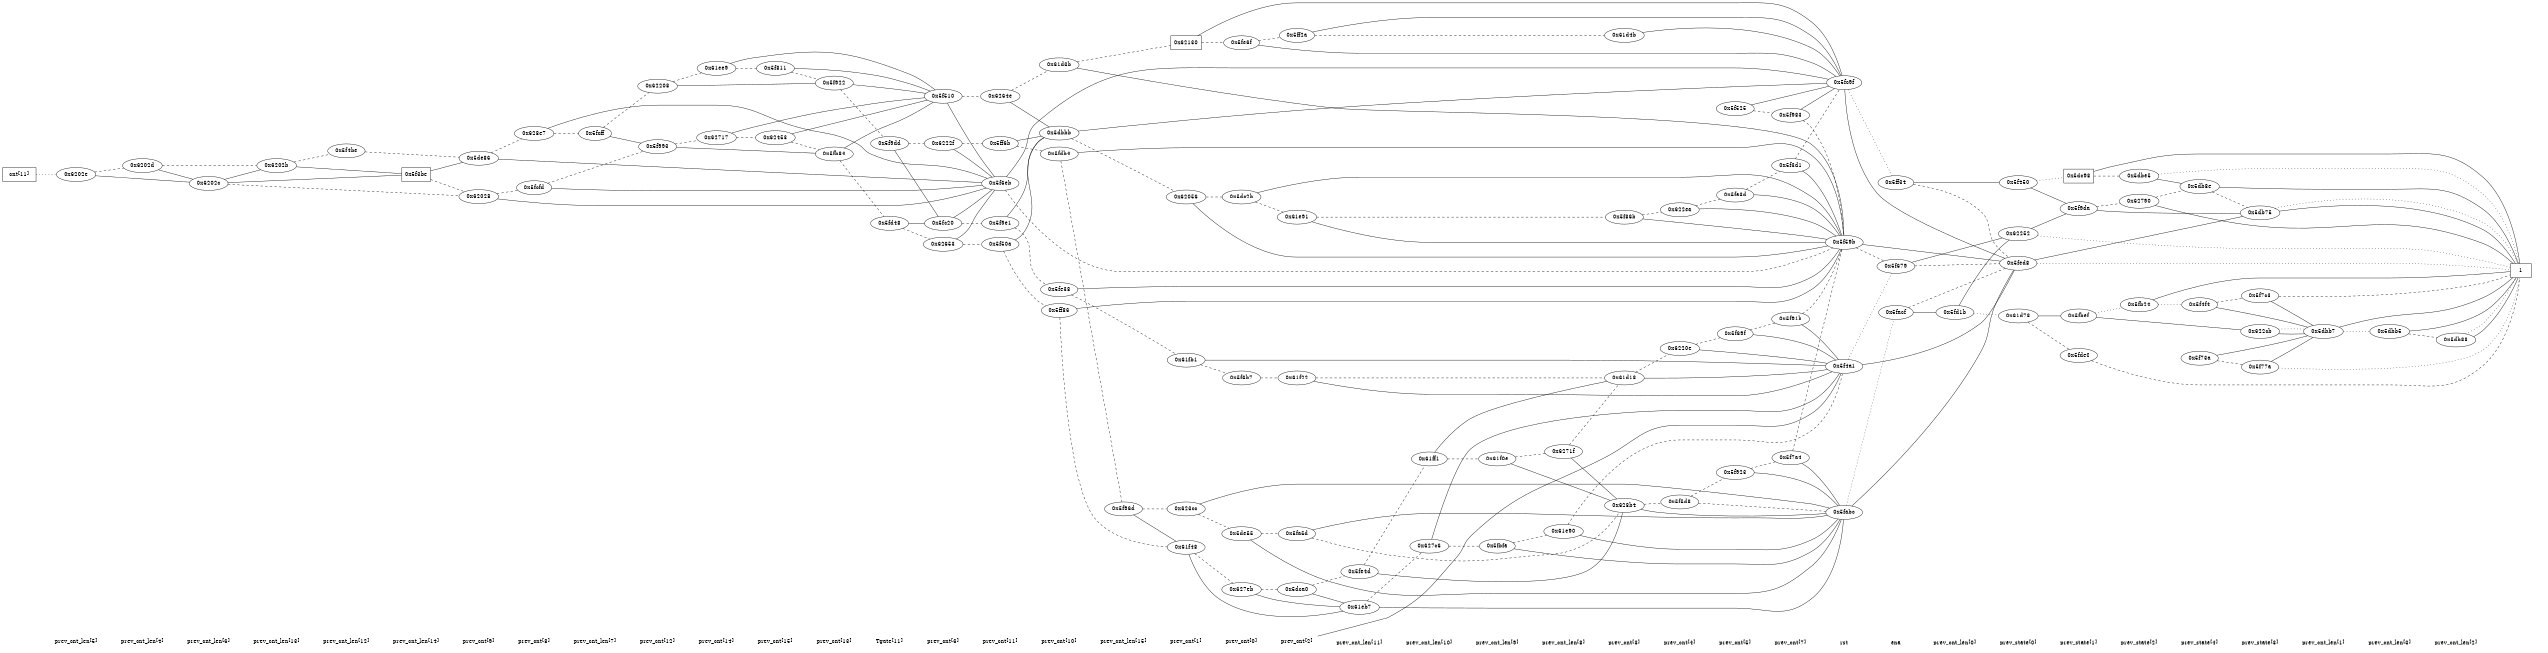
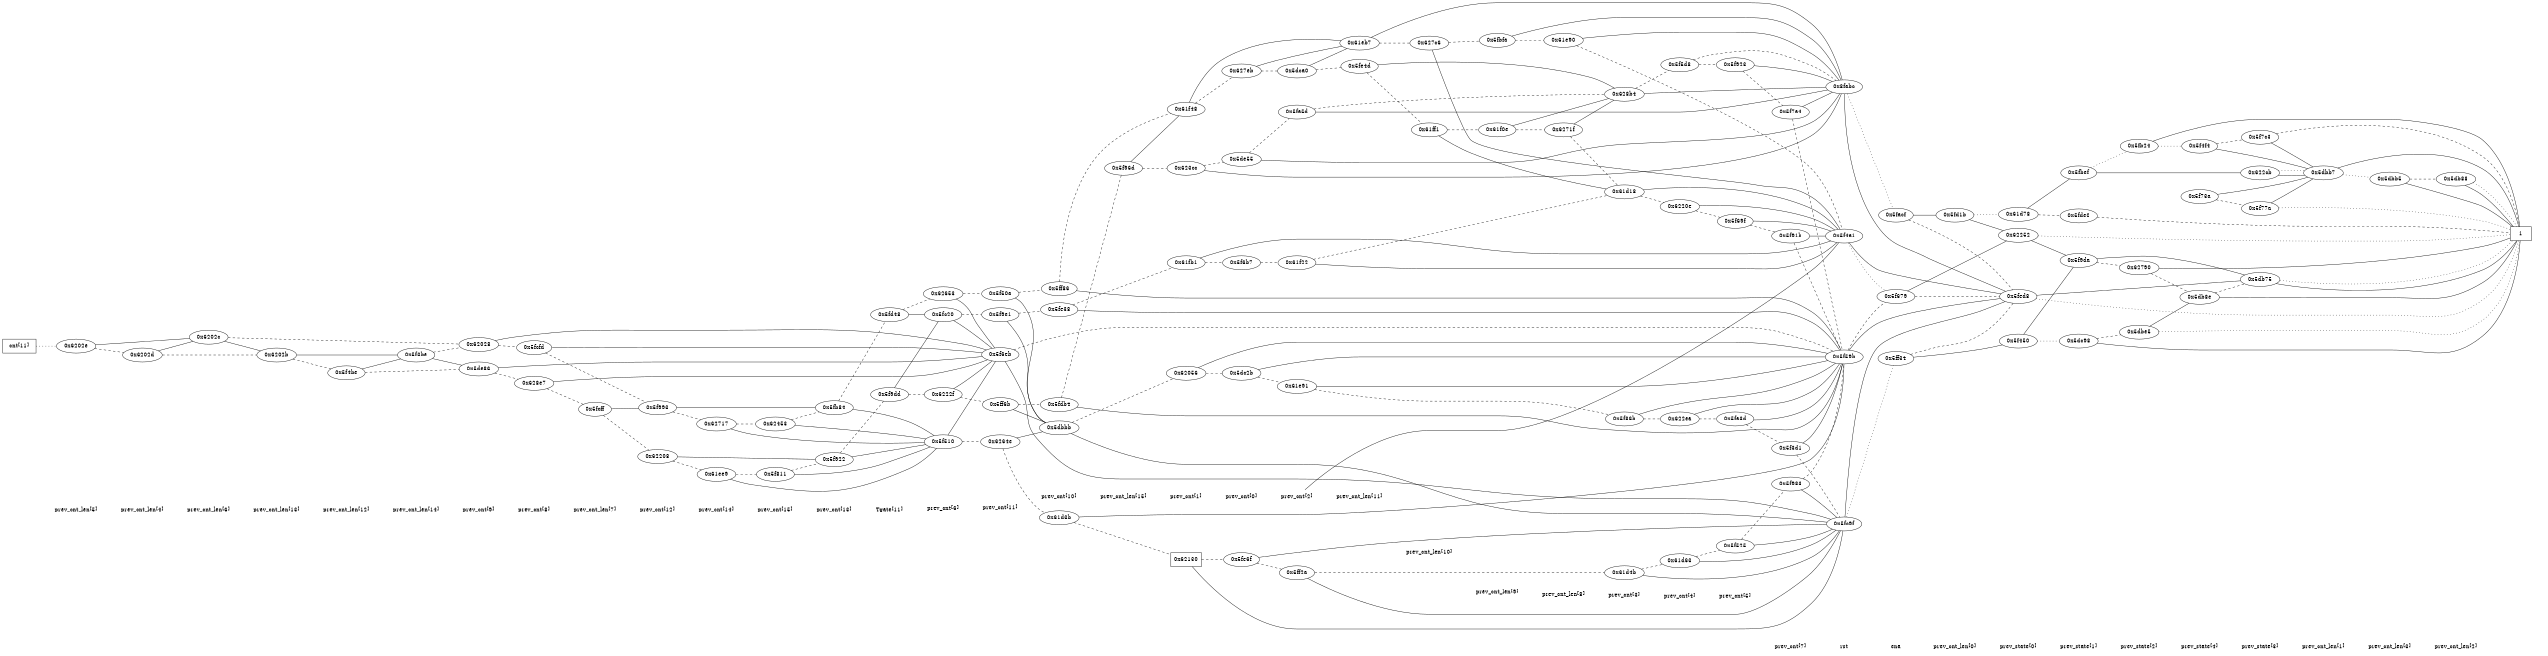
(416, 175) -> (416, 355)
(2079, 176) -> (2079, 341)
(315, 179) -> (381, 364)
(1844, 512) -> (1844, 87)
none -> (1680, 561)
